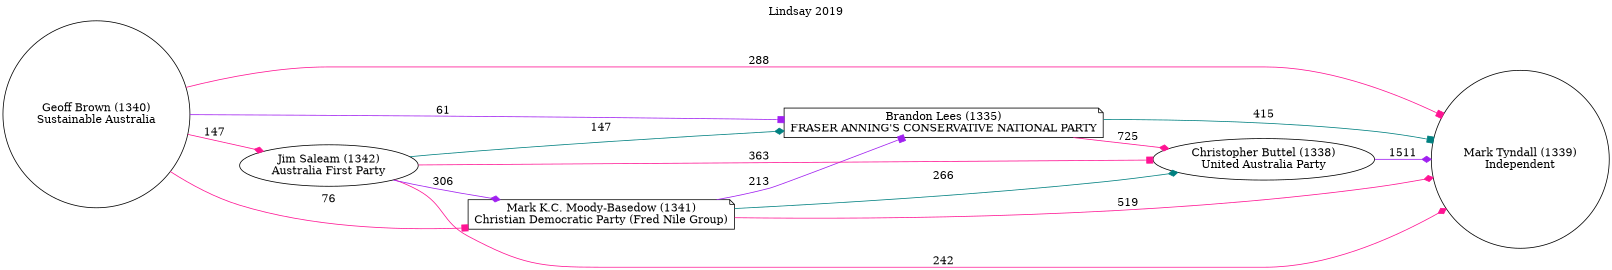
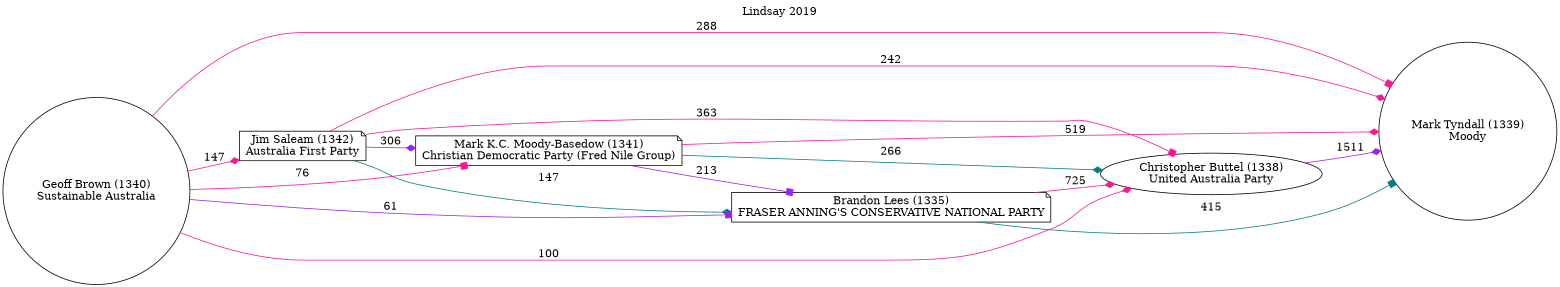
(1520, 159) -> (1468, 131)
(329, 166) -> (303, 146)
none -> (657, 260)
